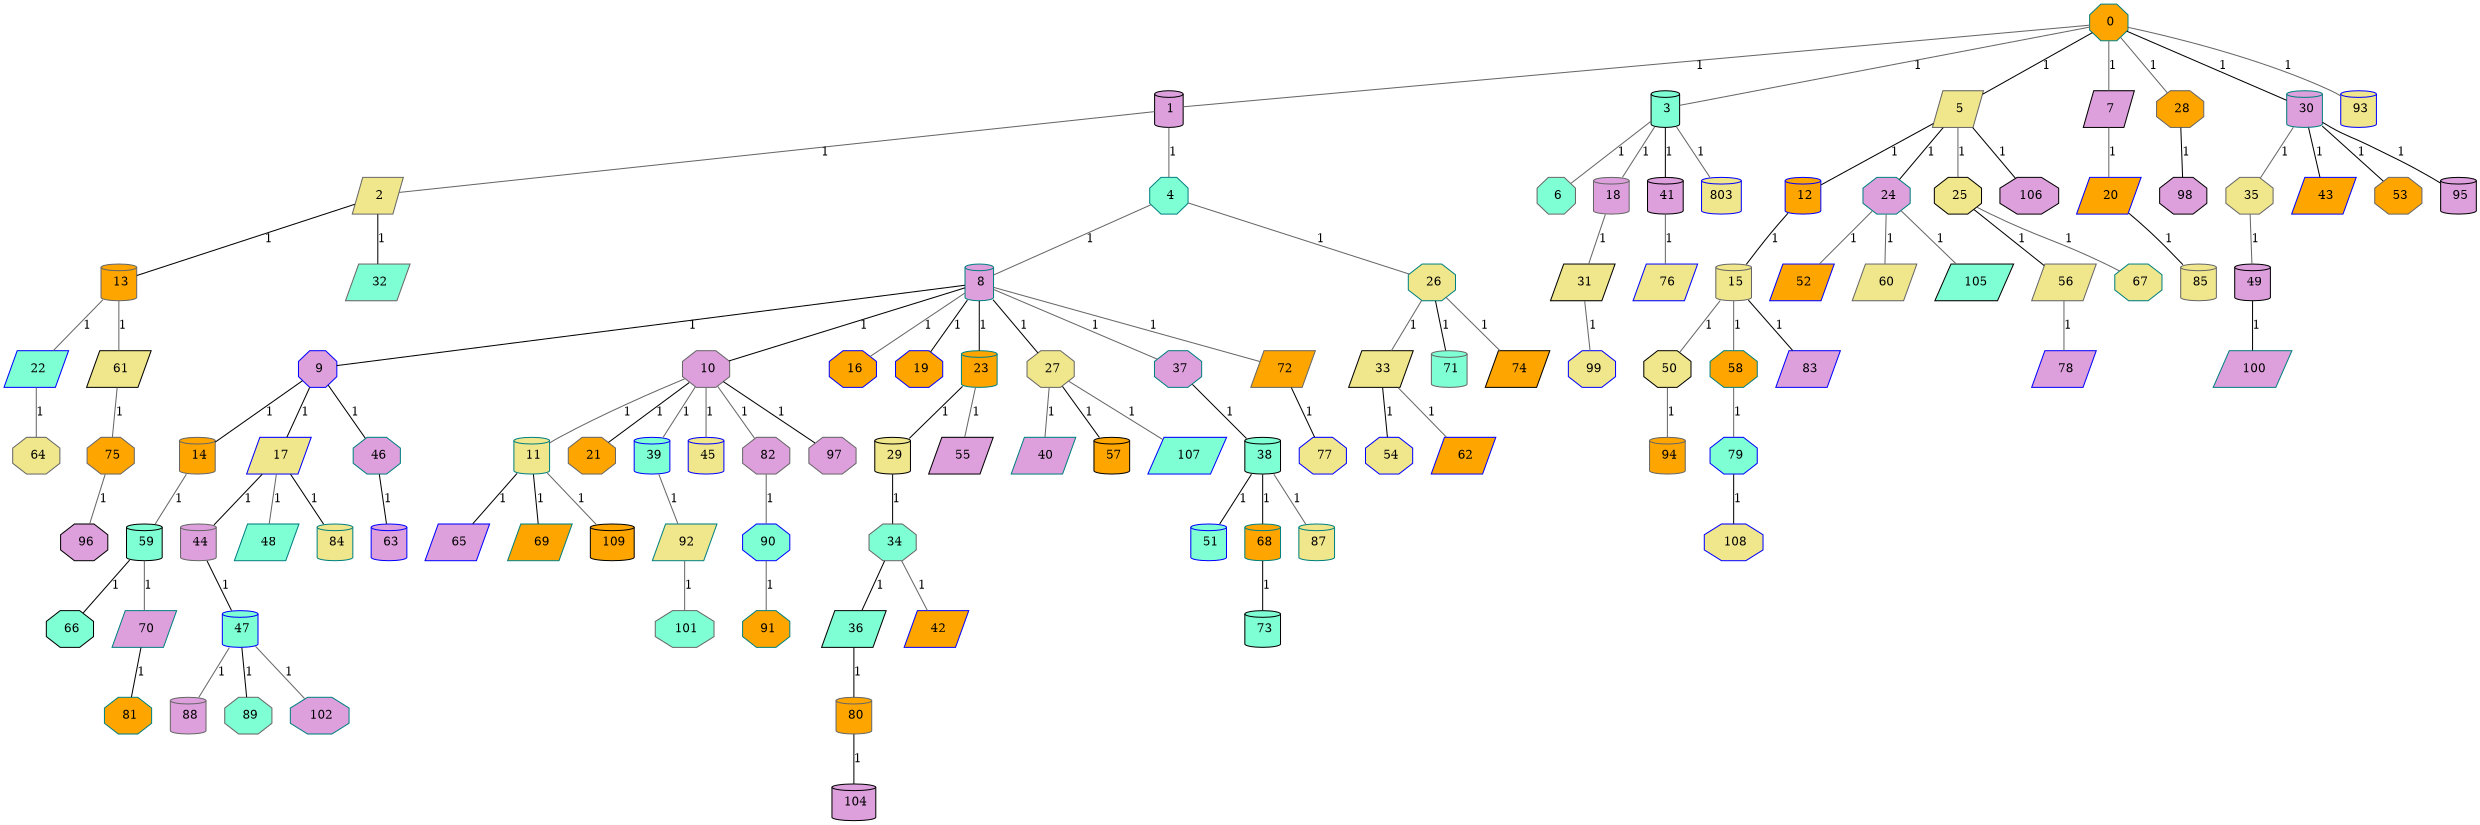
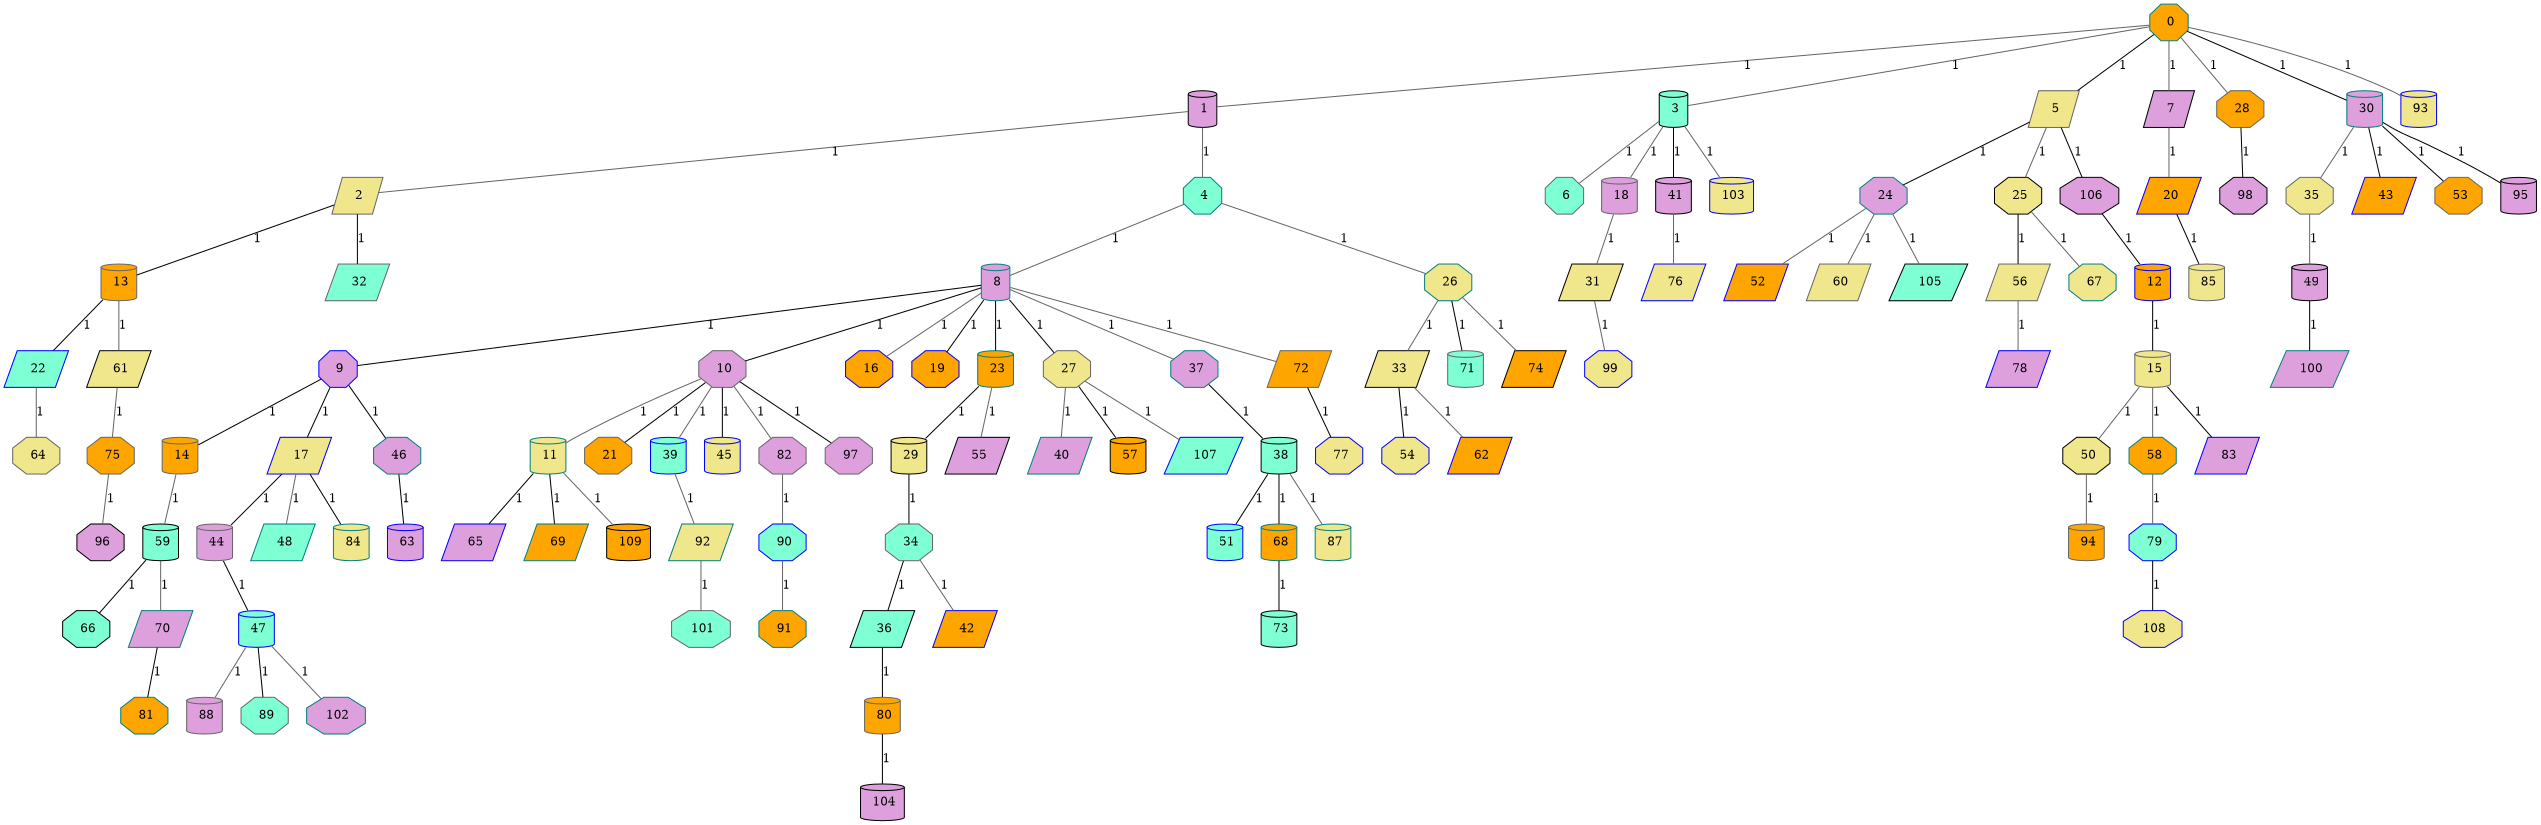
(1877, 154) -> (2121, 239)
(1721, 196) -> (1732, 196)
(78, 325) -> (78, 325)
(706, 412) -> (722, 412)
